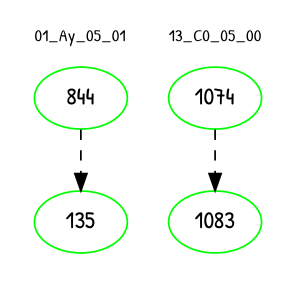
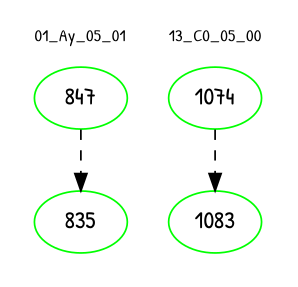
(81, 98) -> (81, 98)
(81, 222) -> (81, 222)
